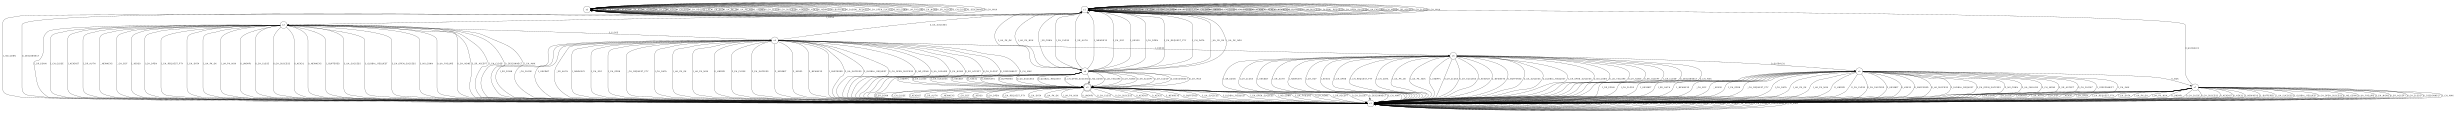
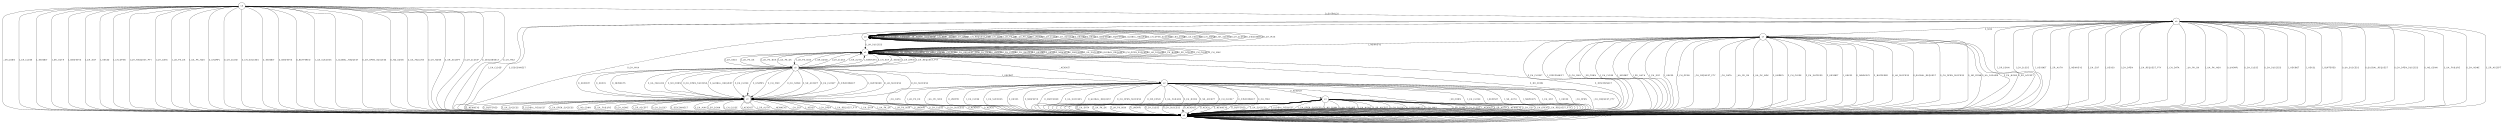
(830, 17) -> (1064, 68)
(929, 22) -> (865, 44)
(614, 33) -> (1296, 91)
(1096, 48) -> none
(2192, 48) -> (1375, 45)
none -> (979, 75)
